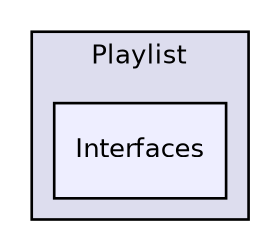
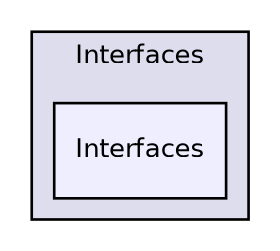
(140, 57) -> (140, 57)
